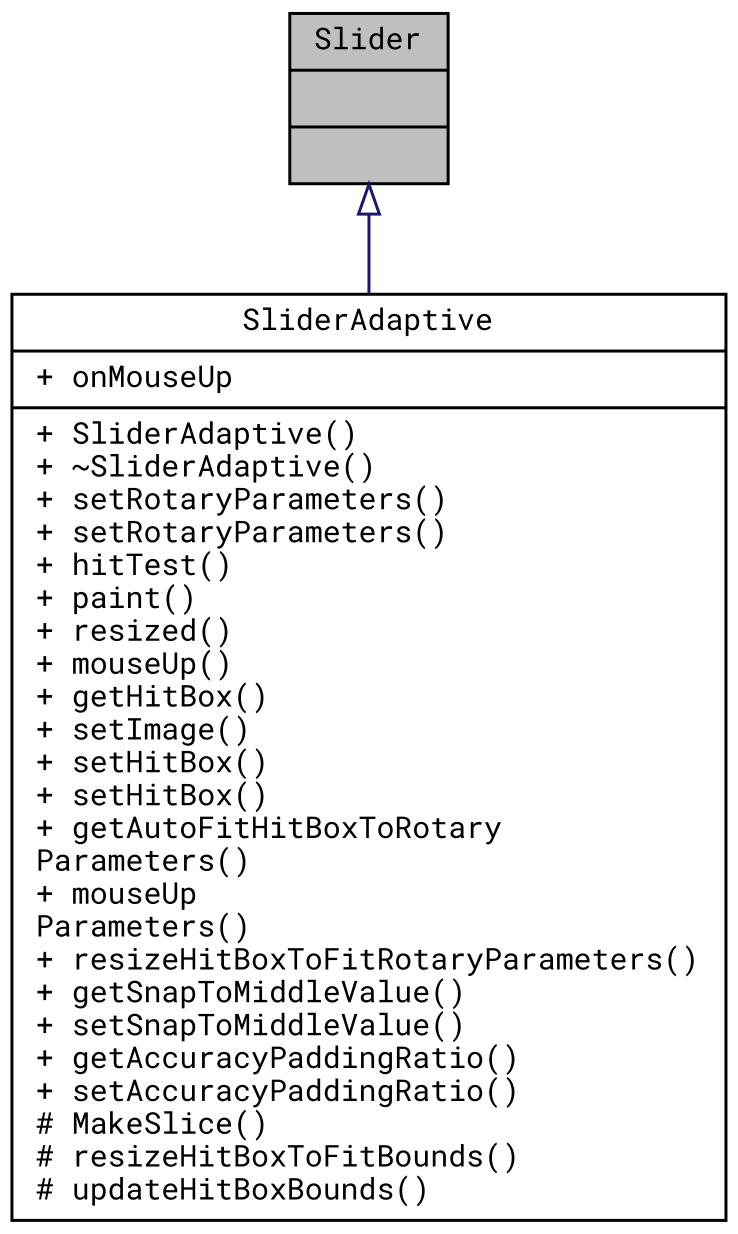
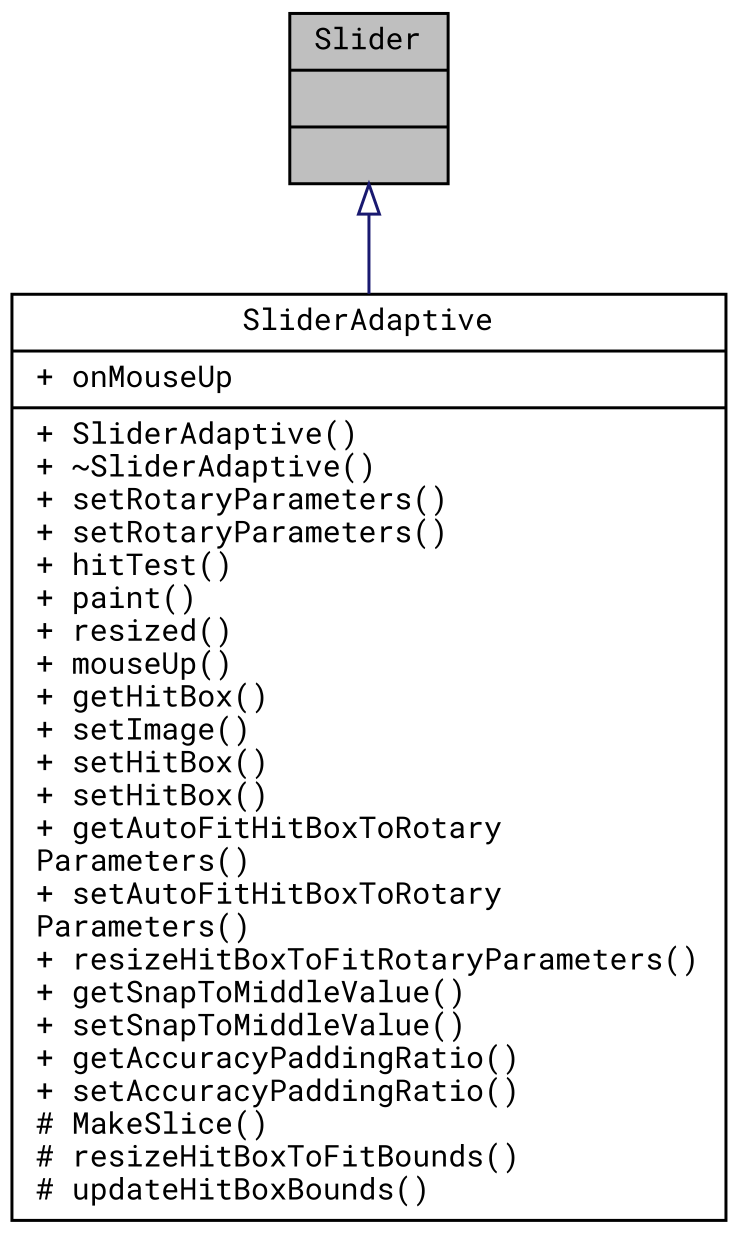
(118, 895) -> (270, 895)
